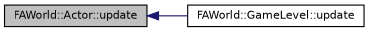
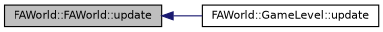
(76, 16) -> (83, 16)
